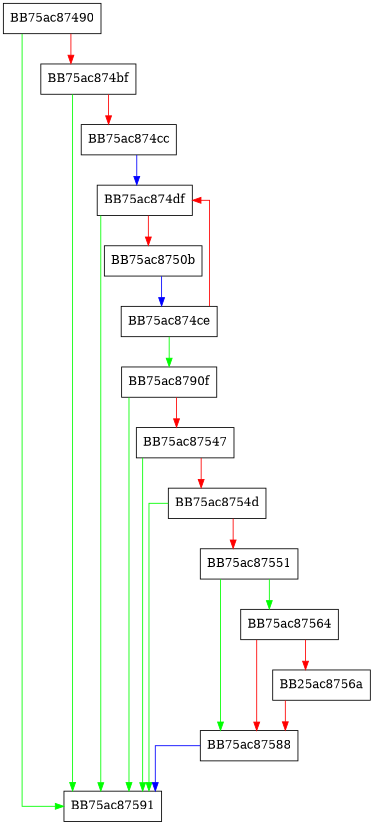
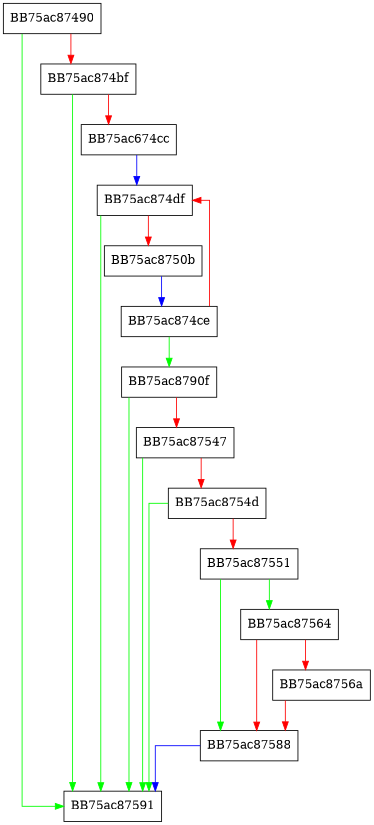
(129, 140) -> (129, 140)
(322, 685) -> (322, 685)
